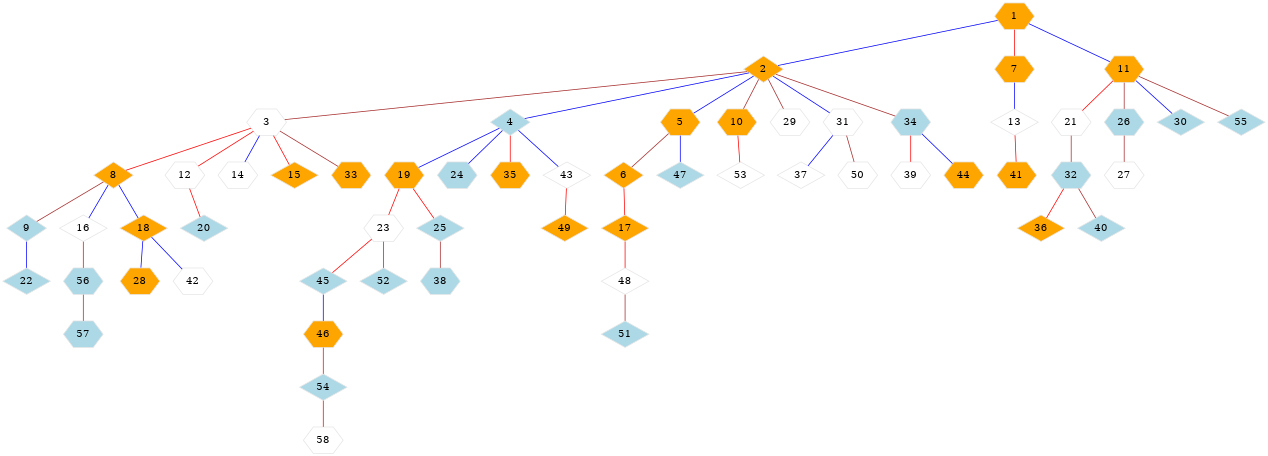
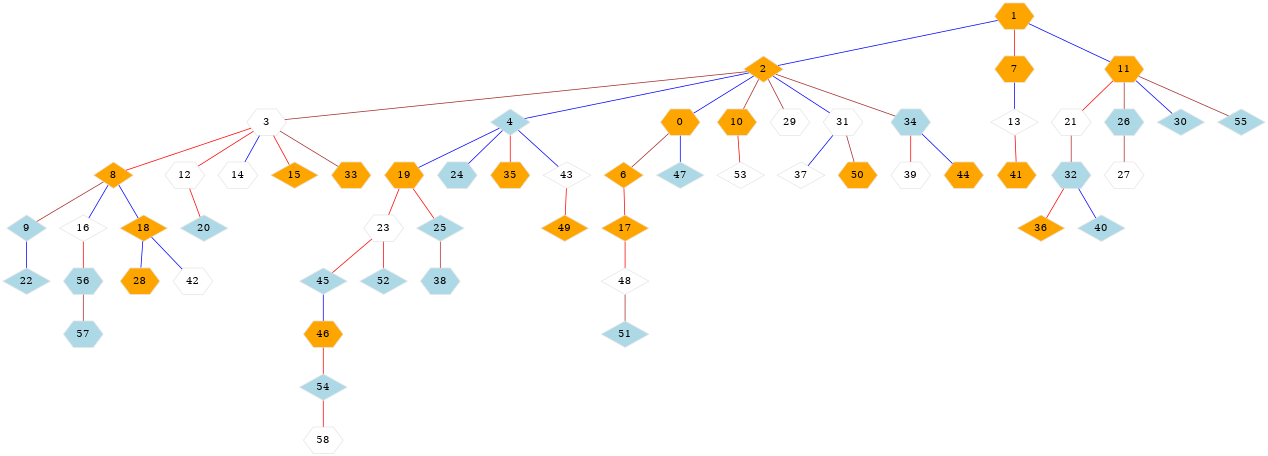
(680, 122) -> (680, 122)
(858, 175) -> (858, 175)
(1087, 203) -> (1087, 203)
